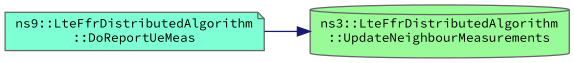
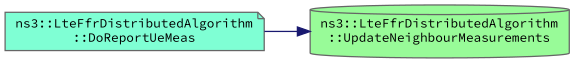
(135, 31) -> (135, 31)
